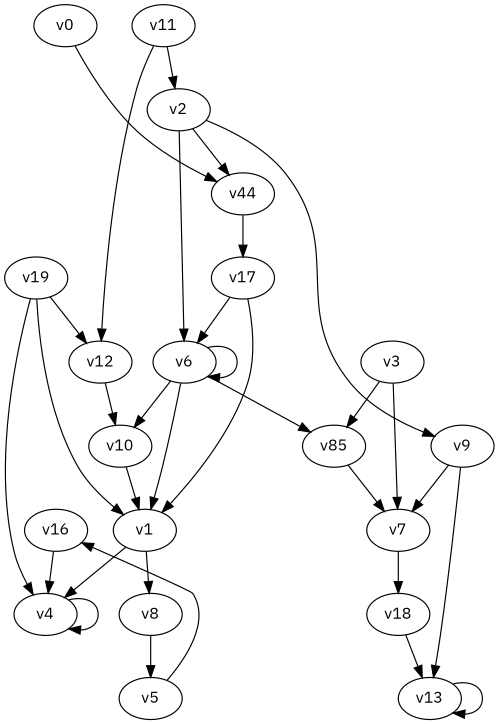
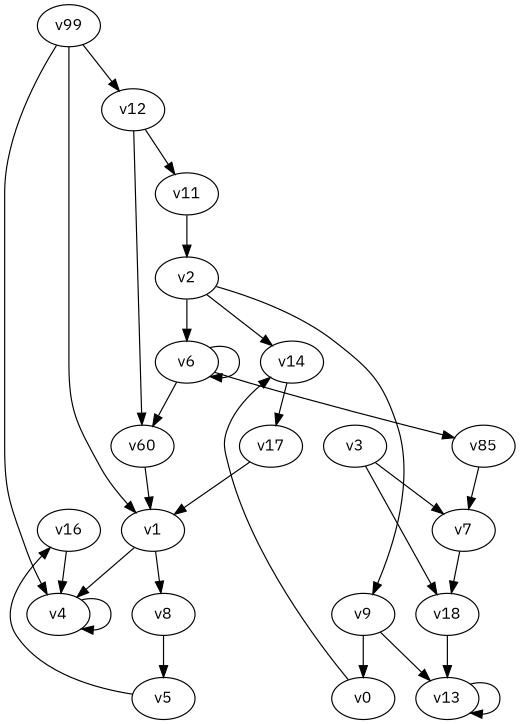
(117, 185) -> (157, 147)
(243, 194) -> (292, 362)
(36, 278) -> (69, 26)
(217, 315) -> none
(371, 393) -> (403, 534)
(169, 441) -> none
(120, 446) -> (143, 446)
(434, 484) -> (363, 651)
